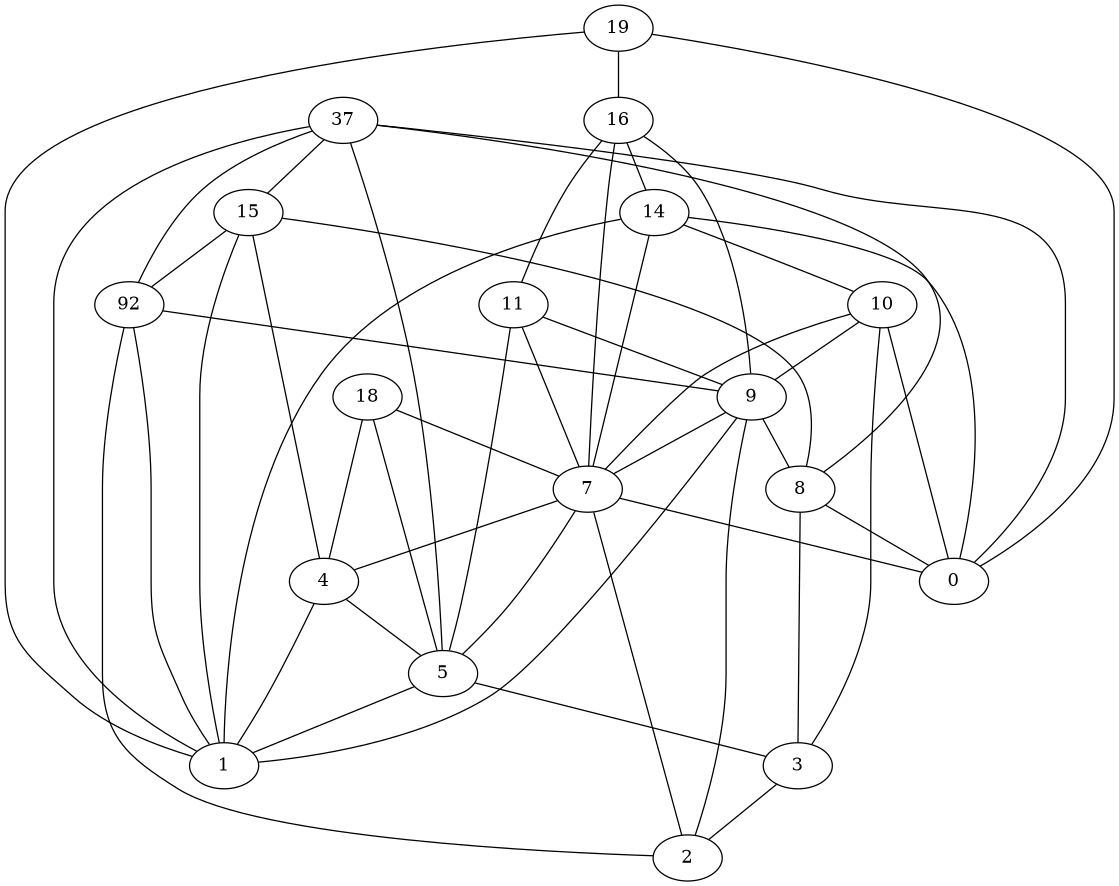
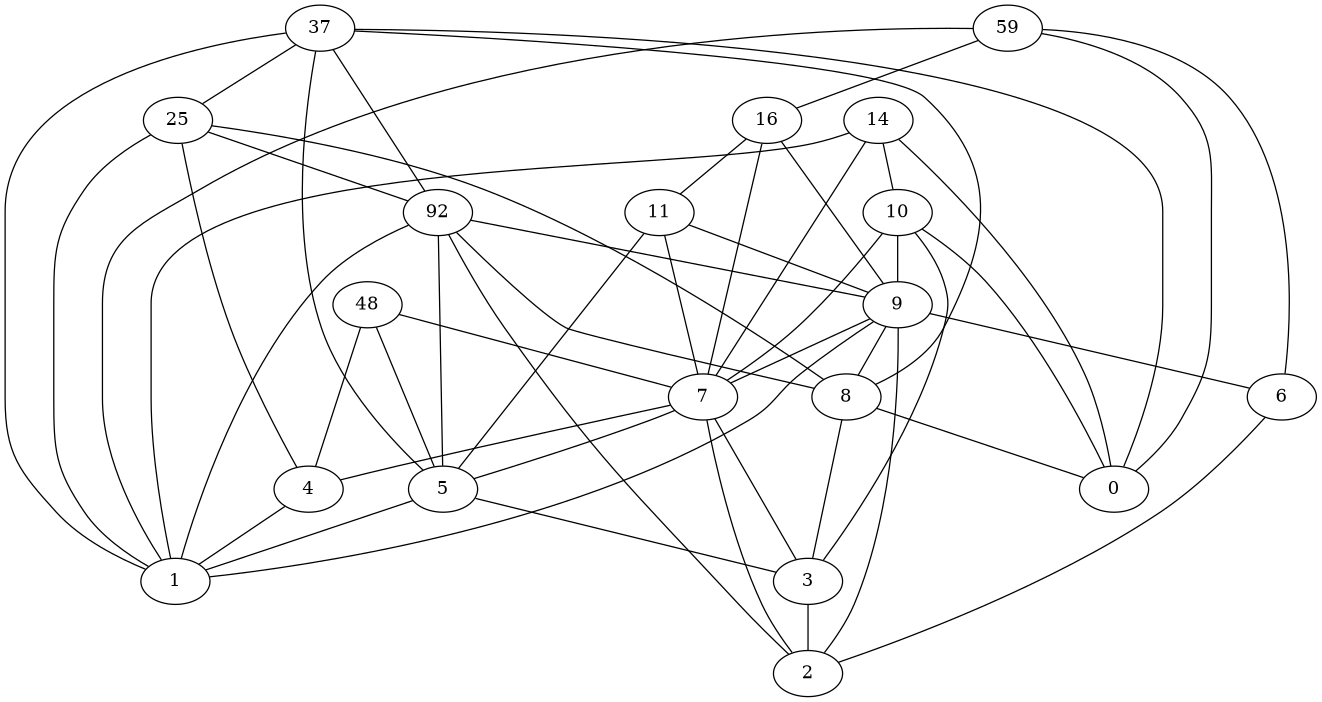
(619, 28) -> (1008, 28)
(640, 175) -> none
(248, 213) -> (178, 120)
none -> (619, 342)
(368, 397) -> (368, 305)
none -> (1282, 397)
(771, 535) -> (755, 489)
(384, 628) -> (441, 351)
